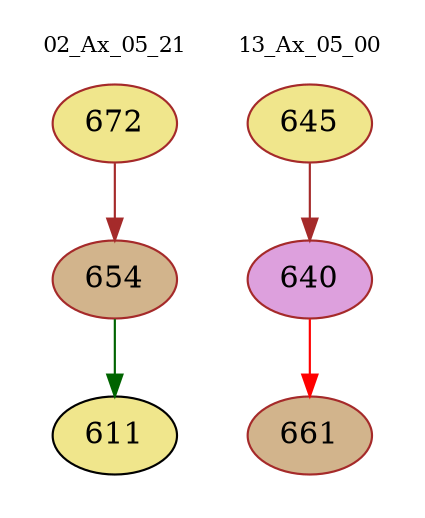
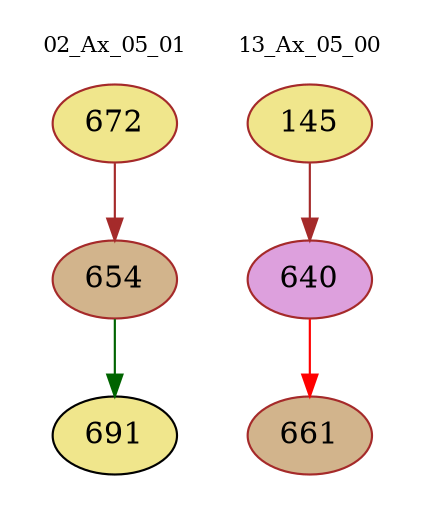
(115, 47) -> (115, 47)
(310, 123) -> (310, 123)
(115, 435) -> (115, 435)
